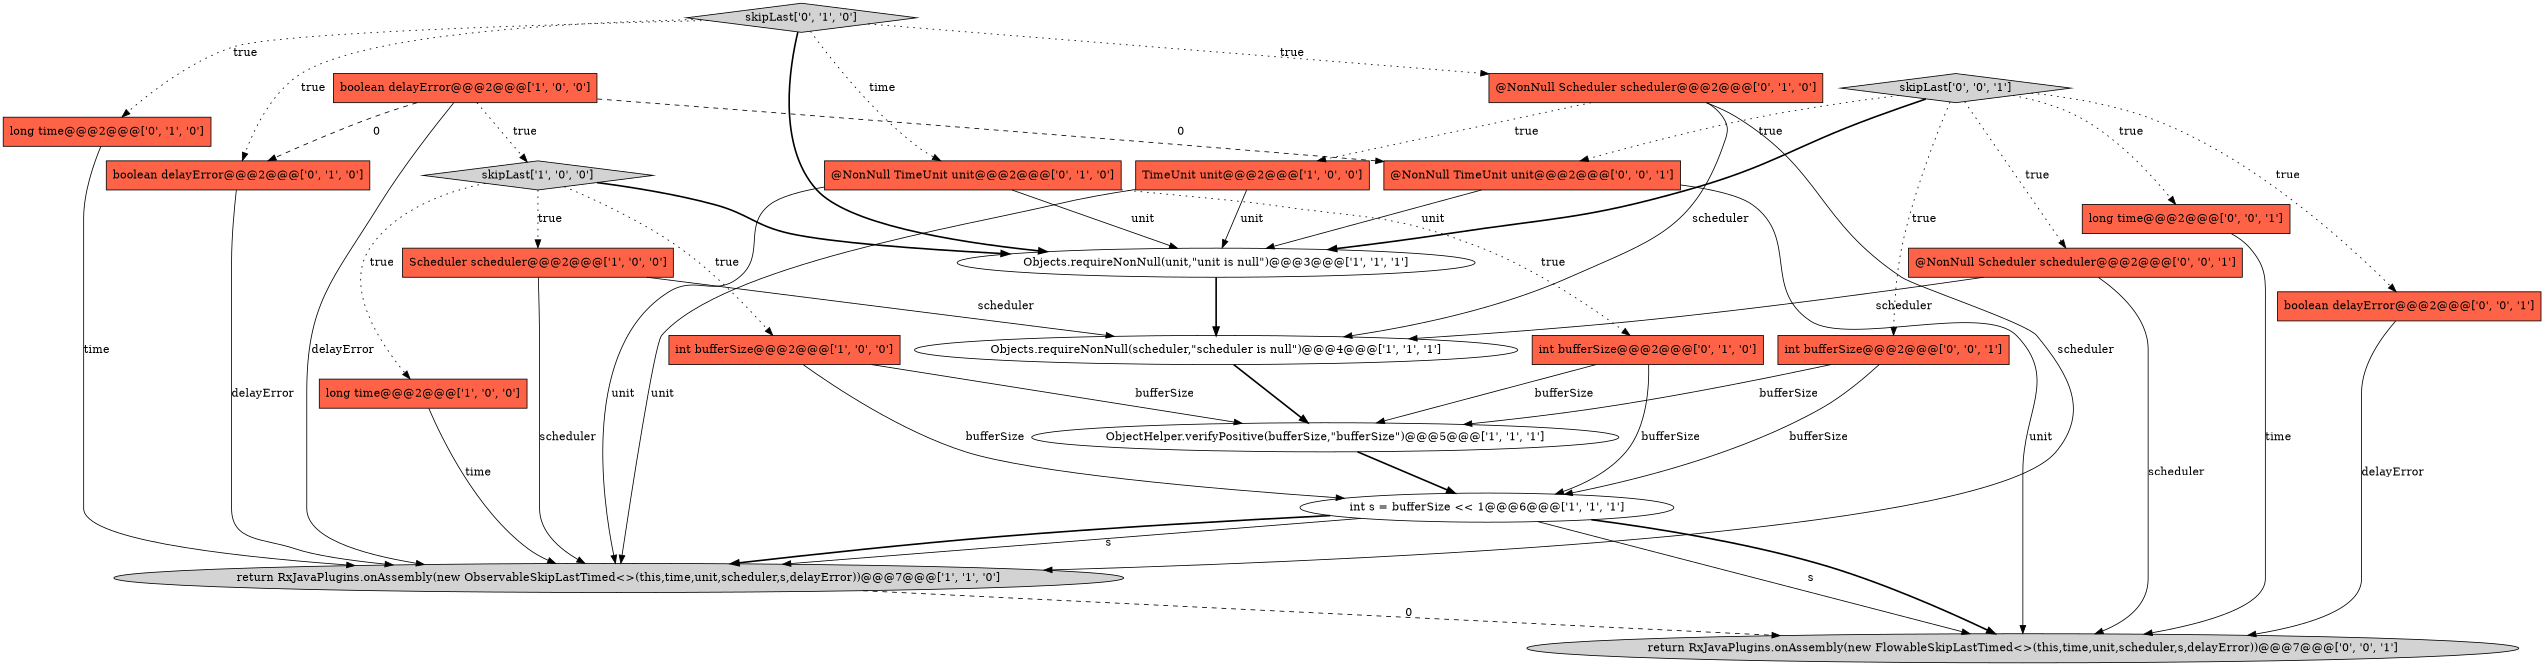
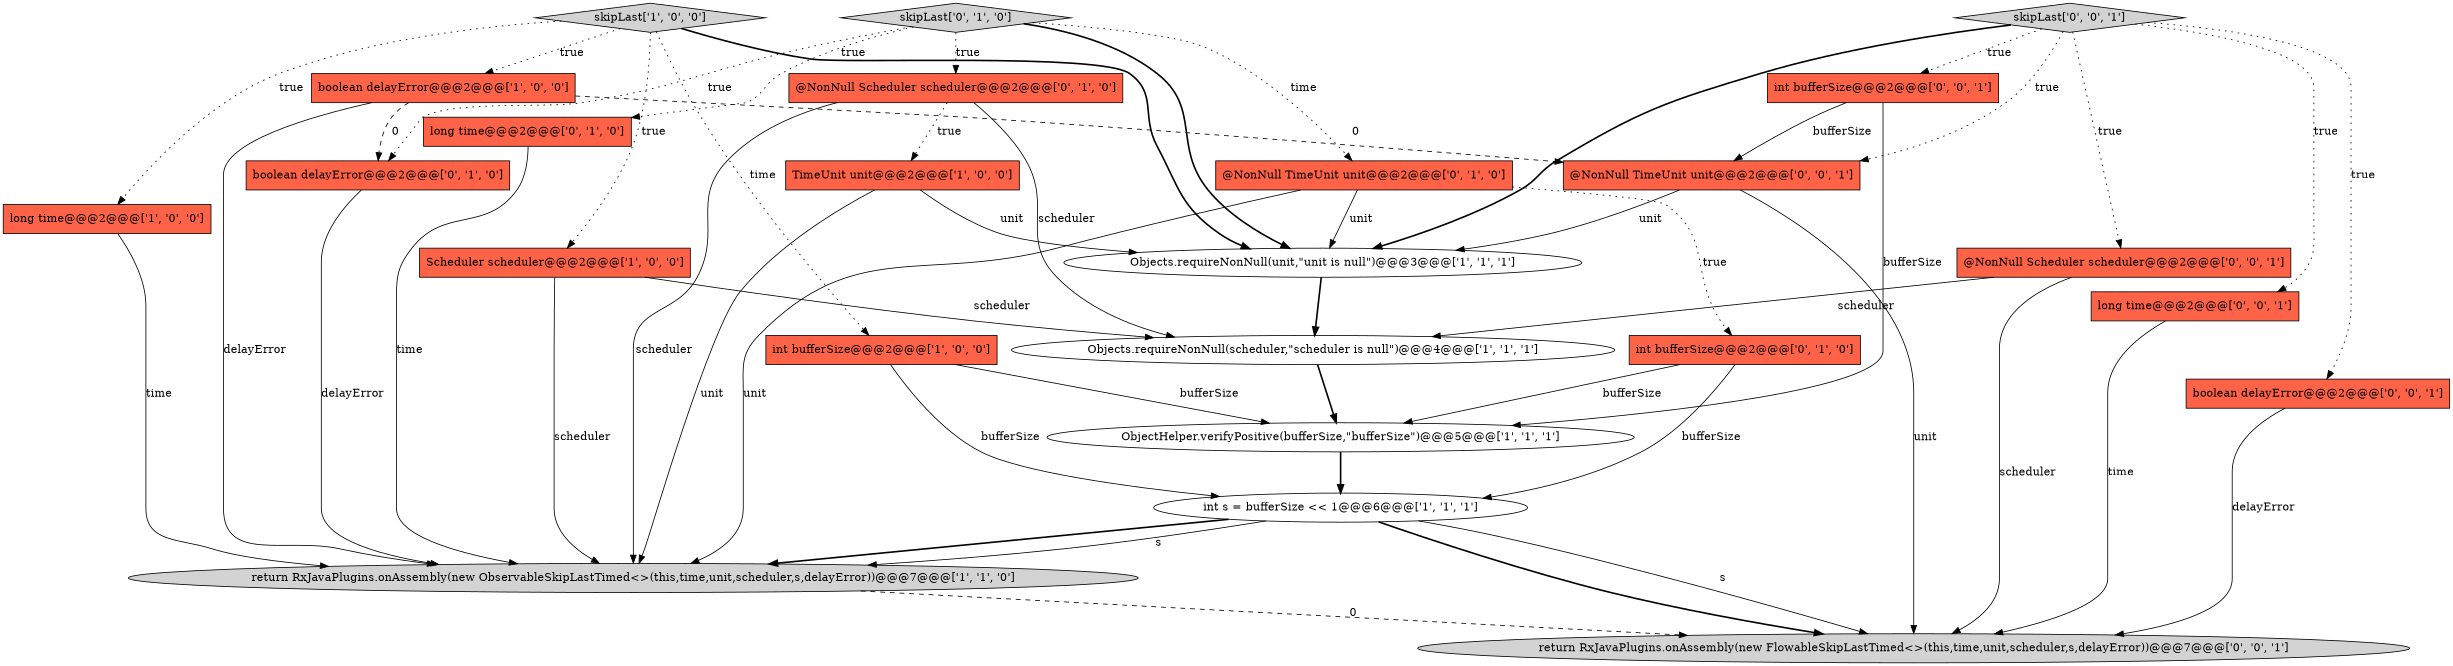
(499, 129) -> (556, 50)
(728, 263) -> (763, 175)
(1734, 448) -> (1792, 127)
